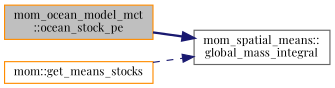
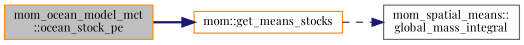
(168, 34) -> (168, 22)
